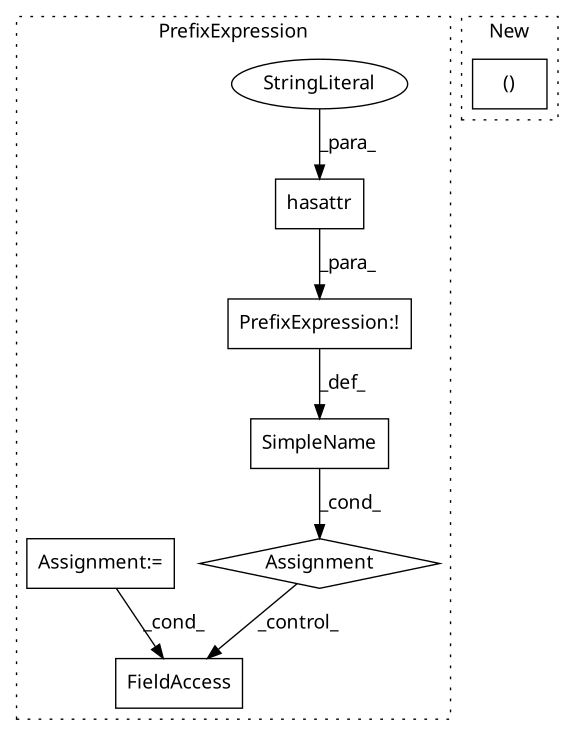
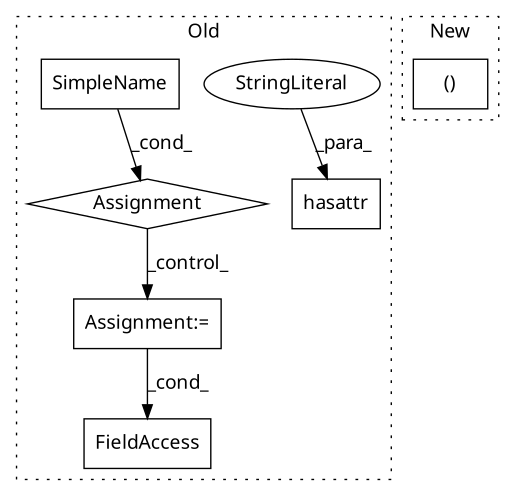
(234, 32) -> (204, 32)
(320, 324) -> none
(258, 616) -> (147, 257)
